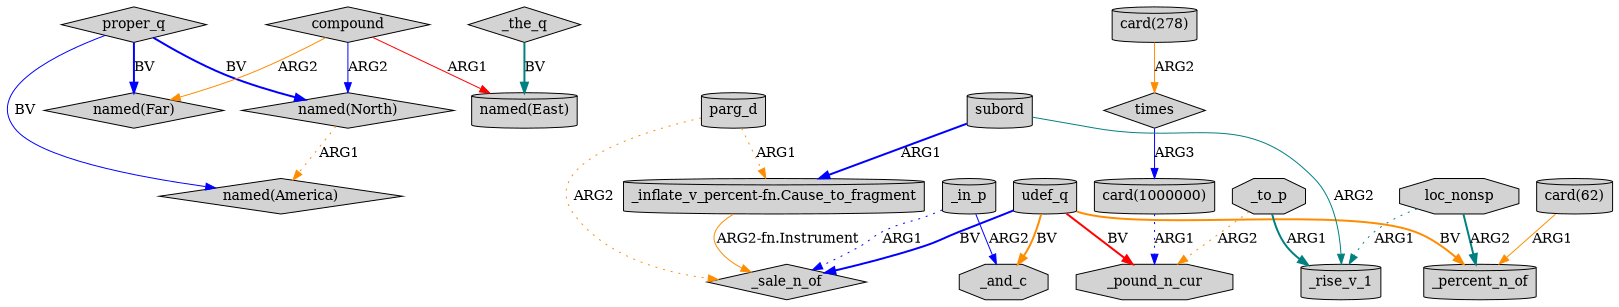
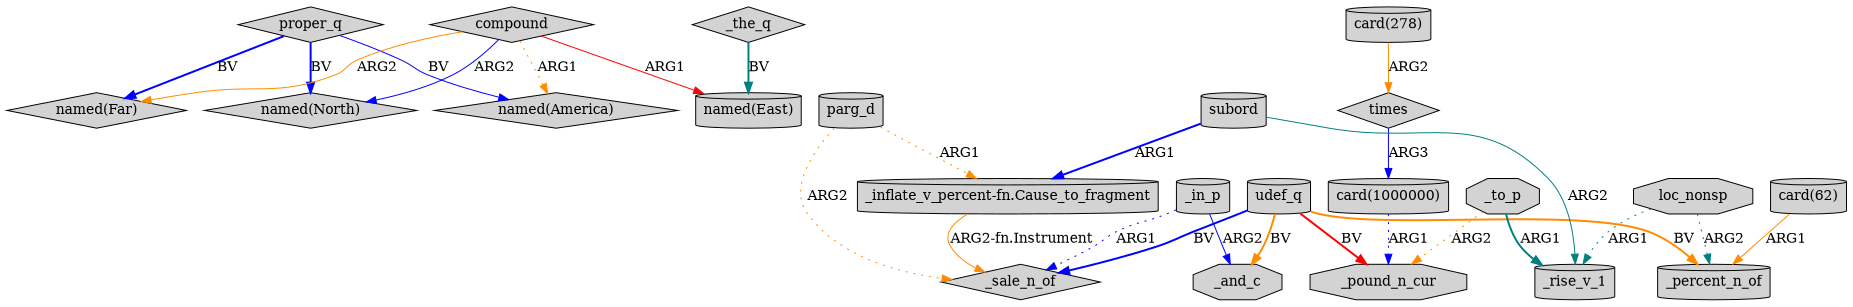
(318, 149) -> (532, 63)
(1468, 234) -> (1702, 234)
